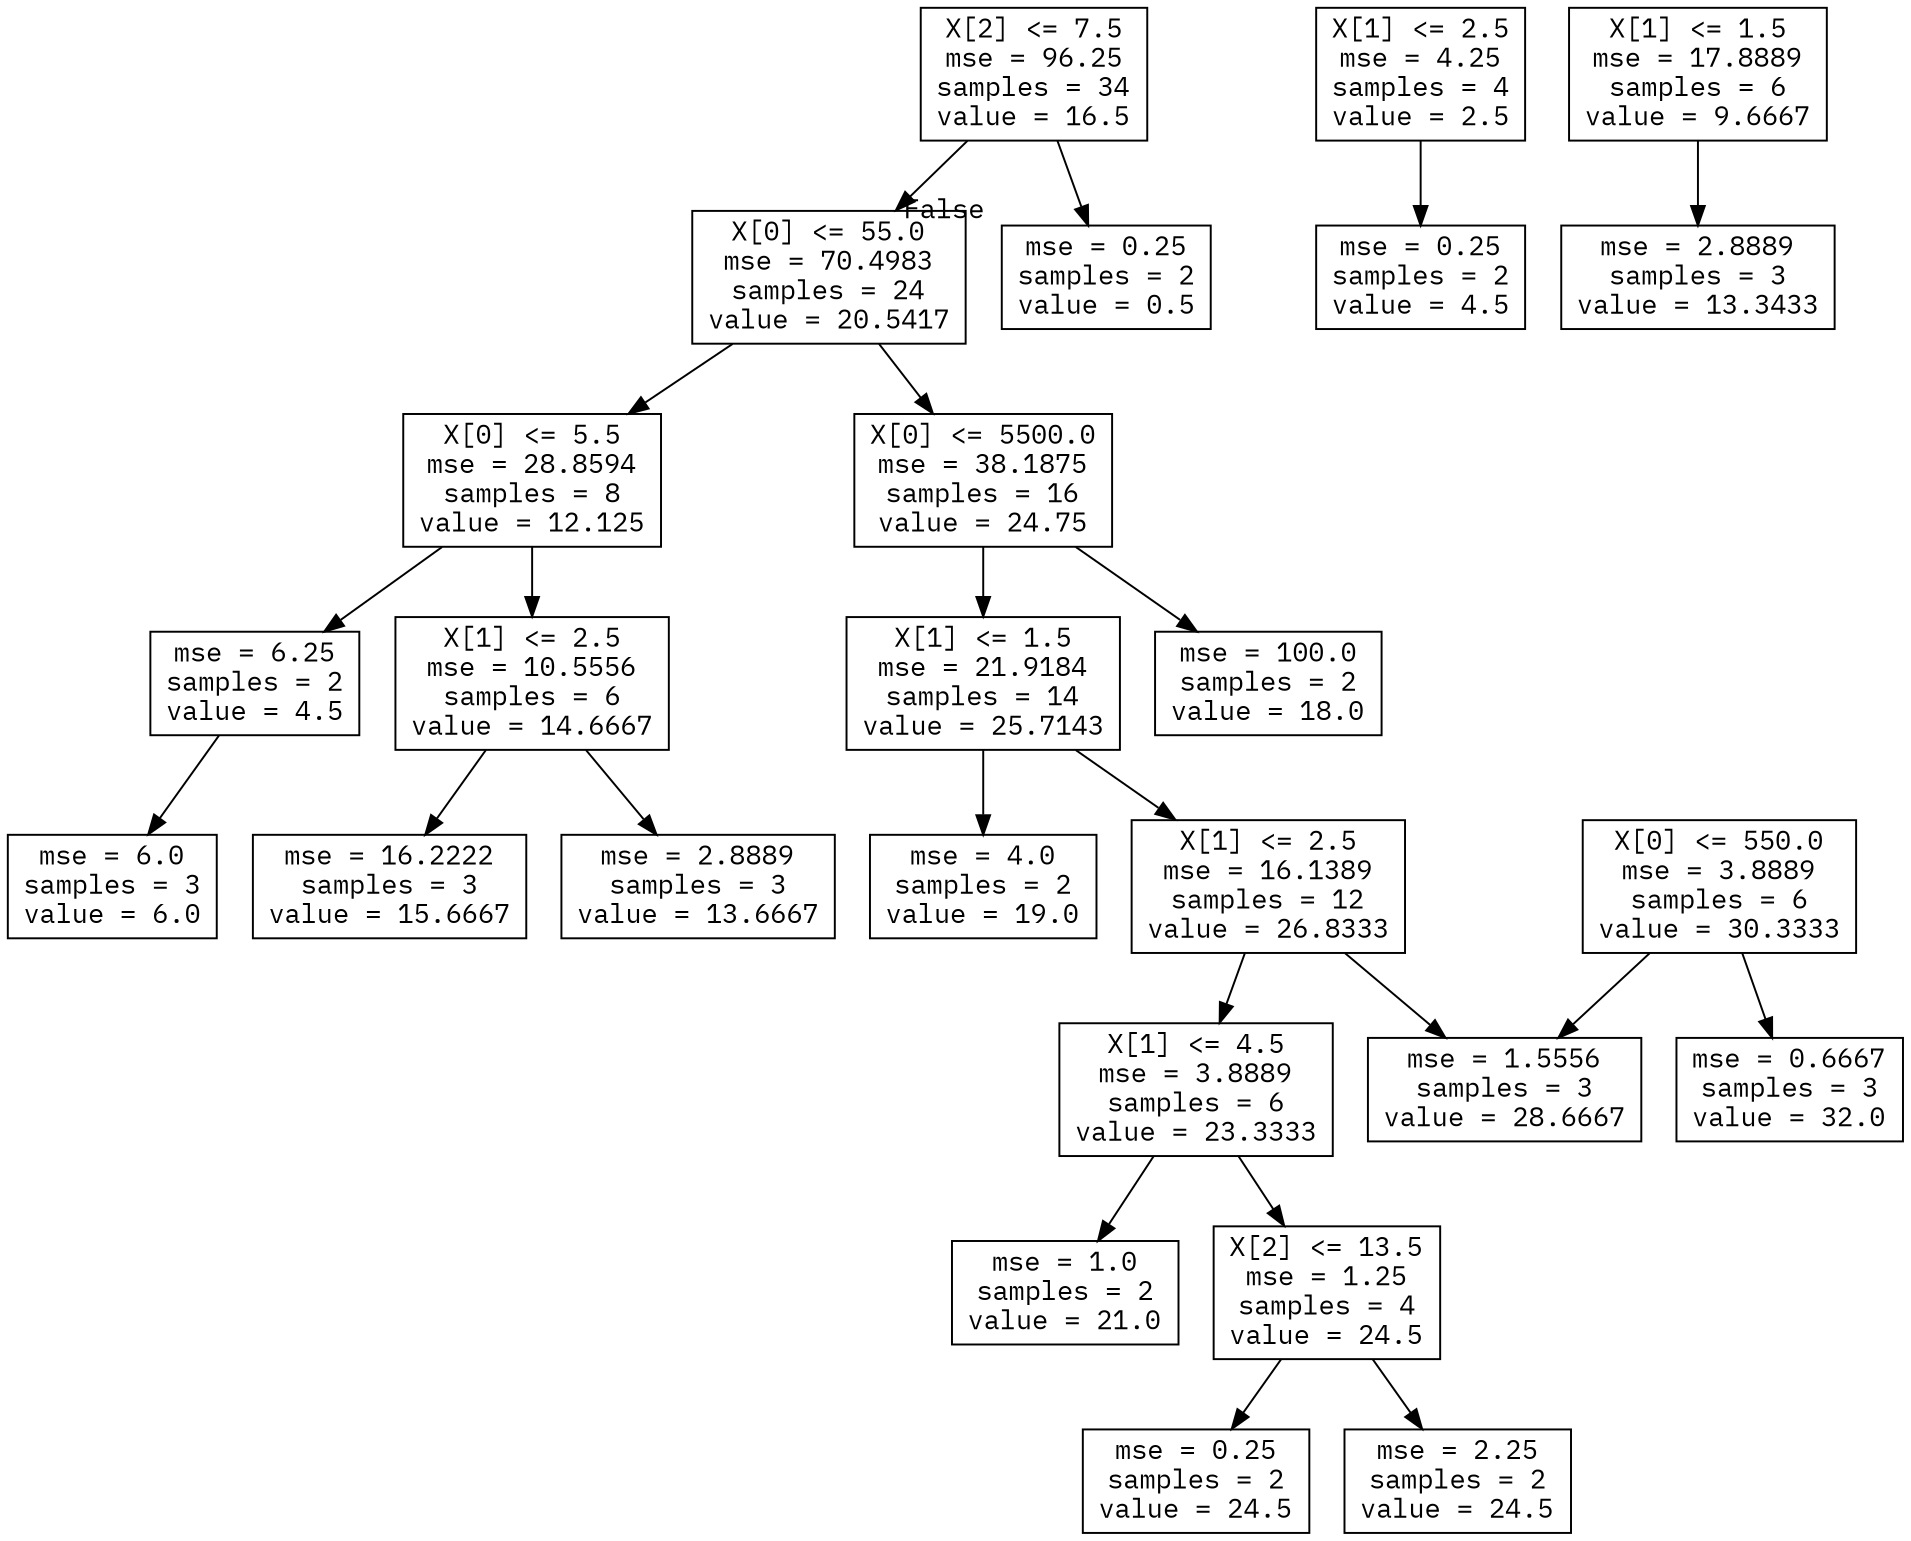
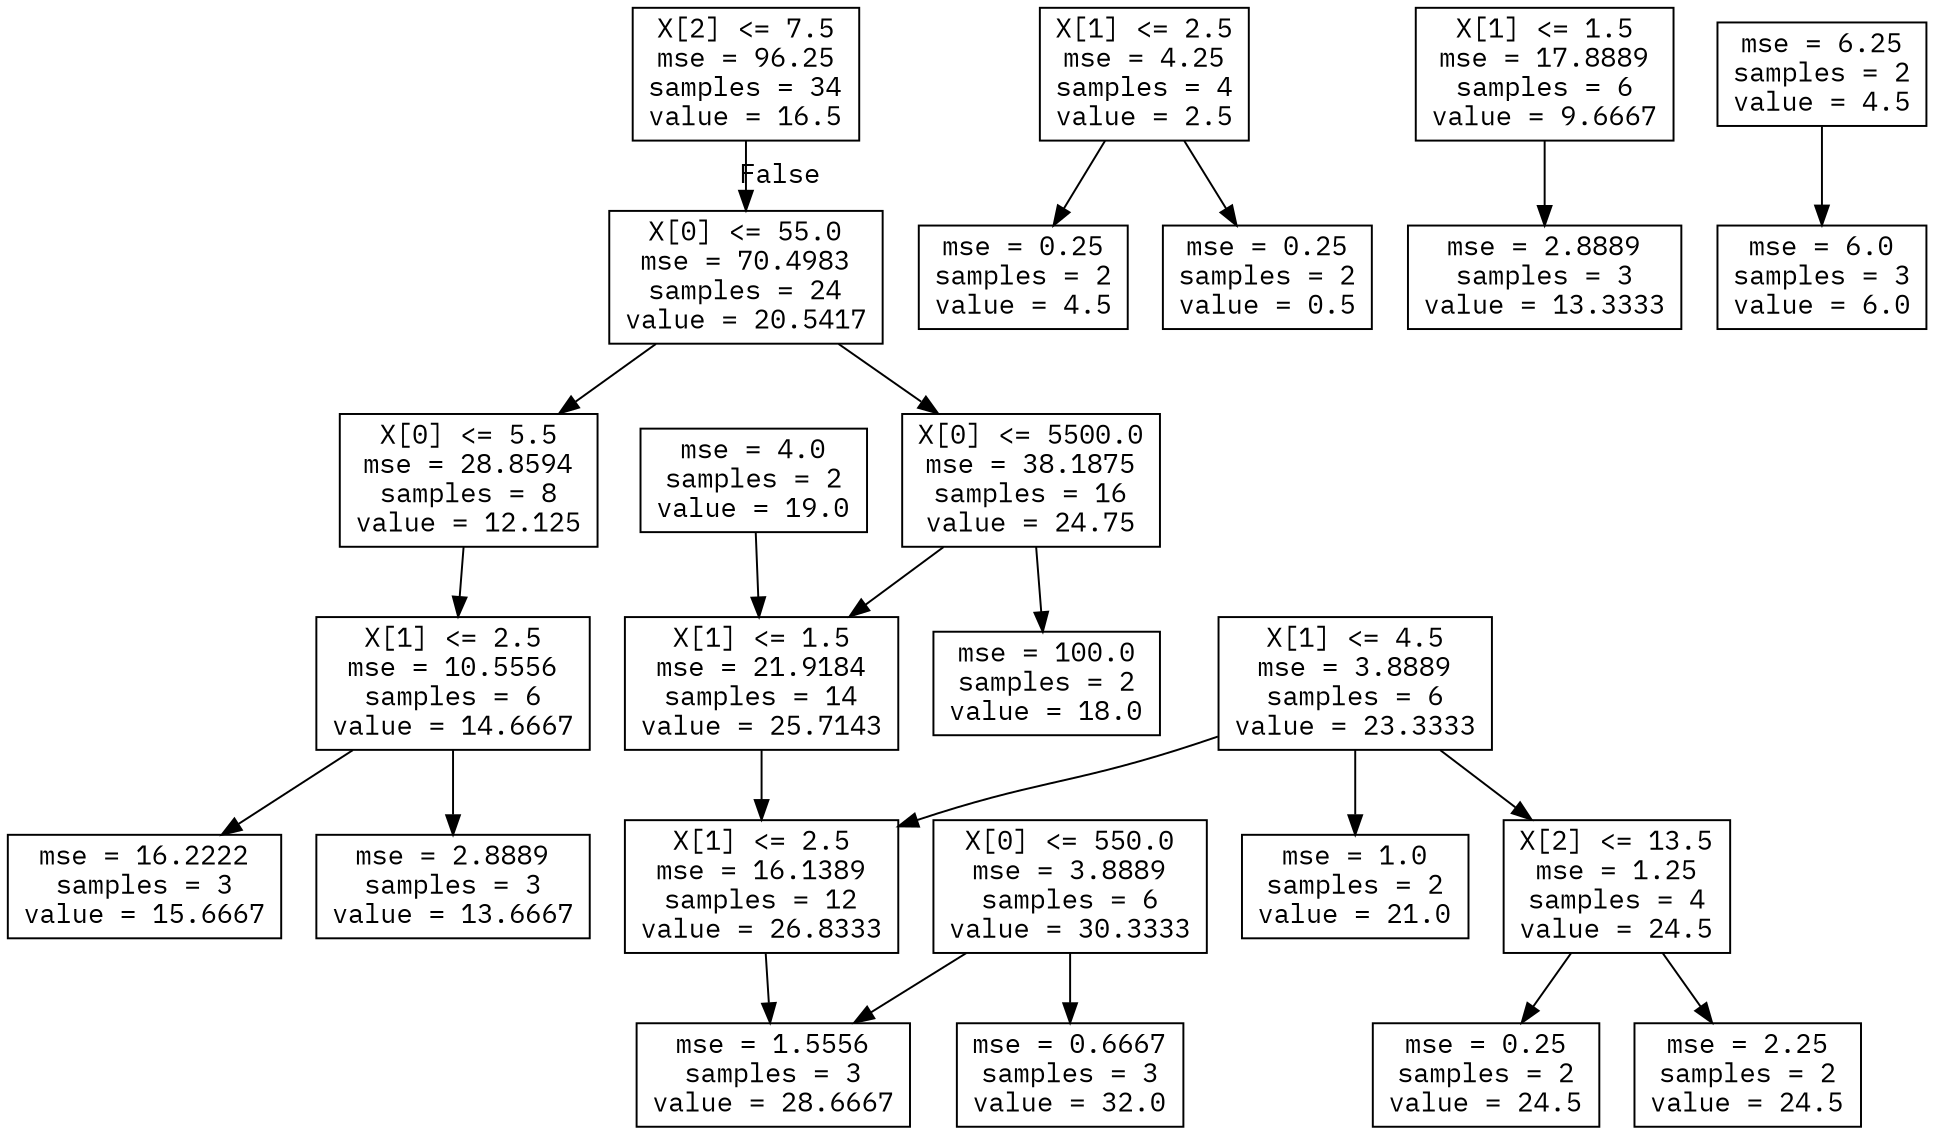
(1069, 174) -> (1205, 175)
(1698, 277) -> (1545, 277)
(391, 583) -> none
(983, 782) -> (757, 565)
(1236, 979) -> (1068, 779)
